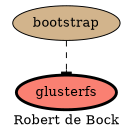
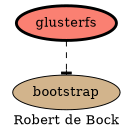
(66, 55) -> (66, 55)
